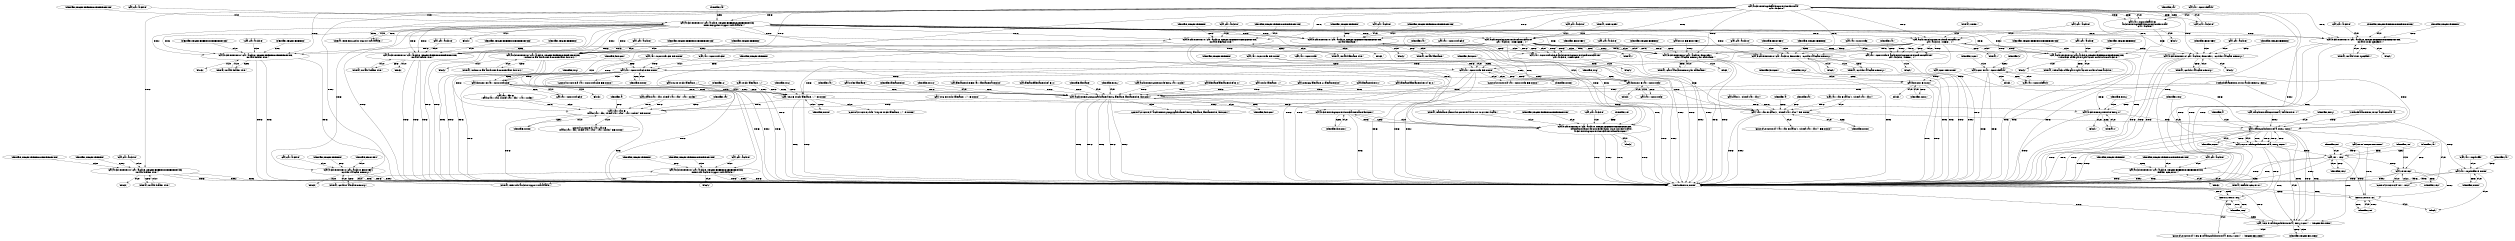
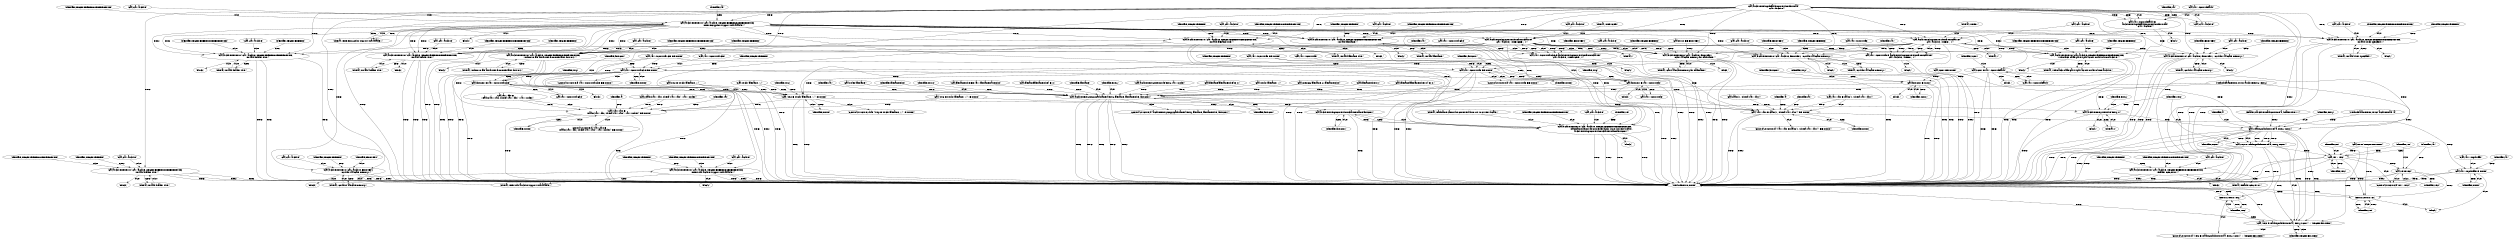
(2014, 56) -> none
(718, 83) -> none
(2382, 106) -> (2398, 103)
(2273, 112) -> (2273, 112)
(2279, 138) -> none
(2399, 138) -> (2371, 165)
